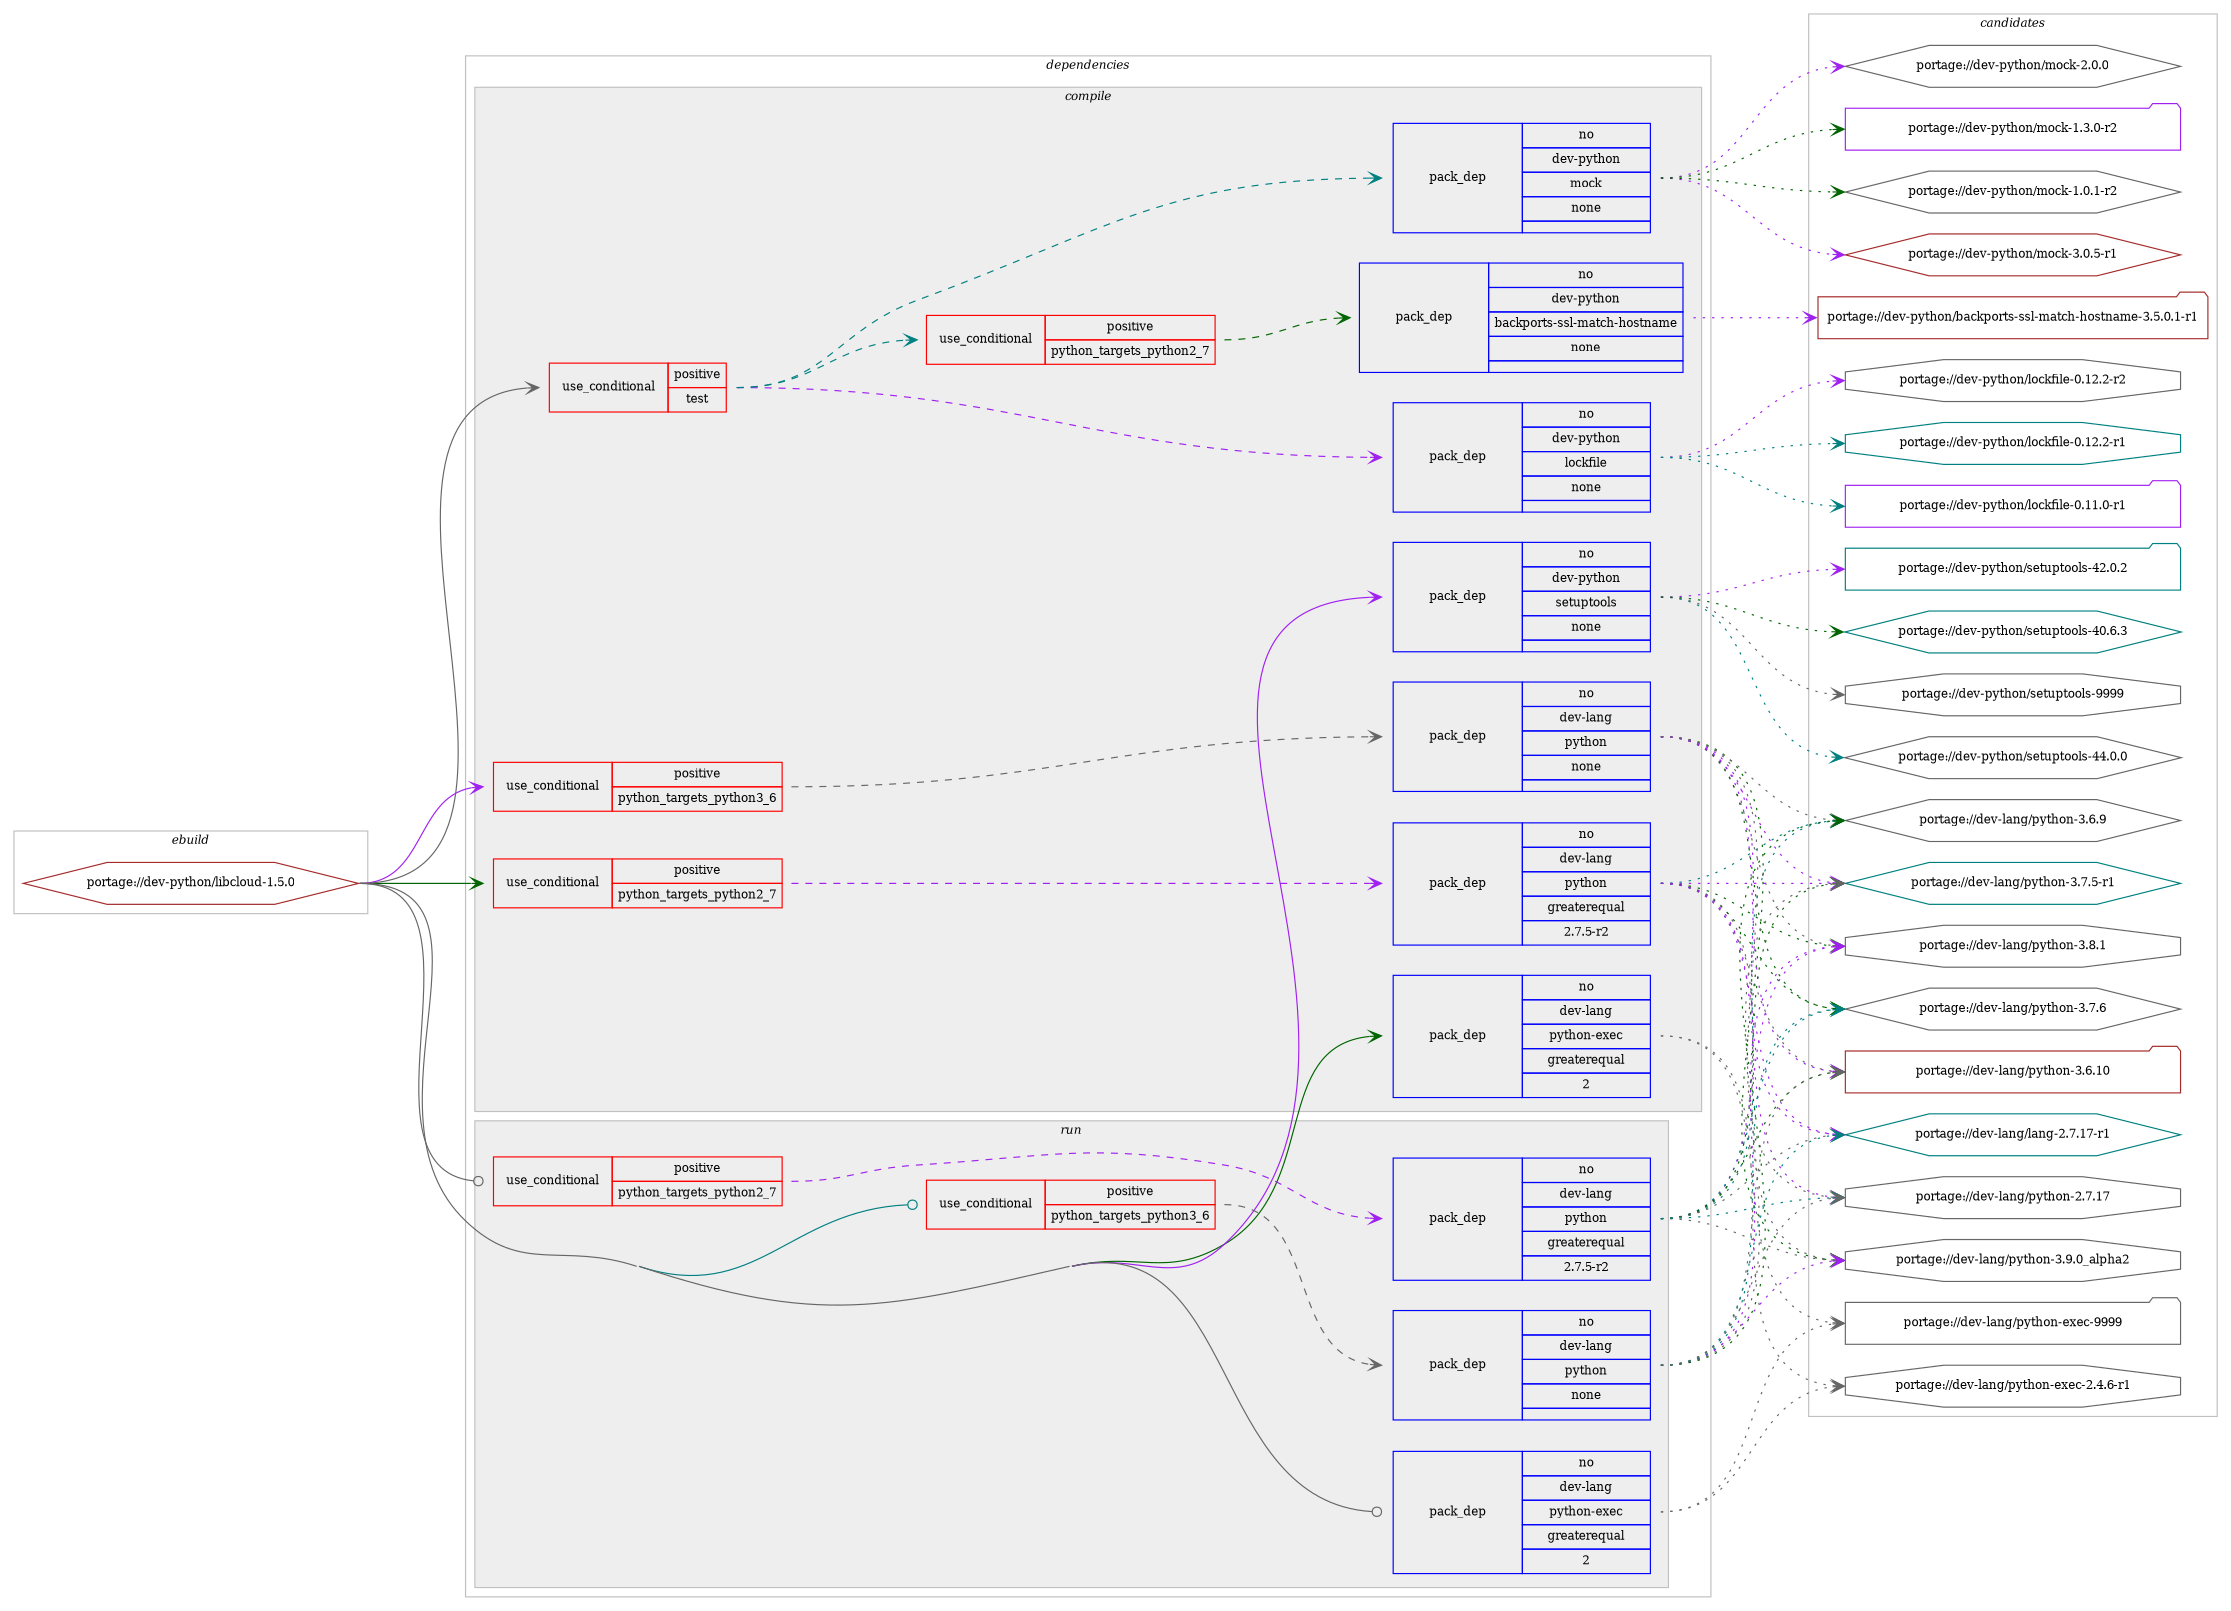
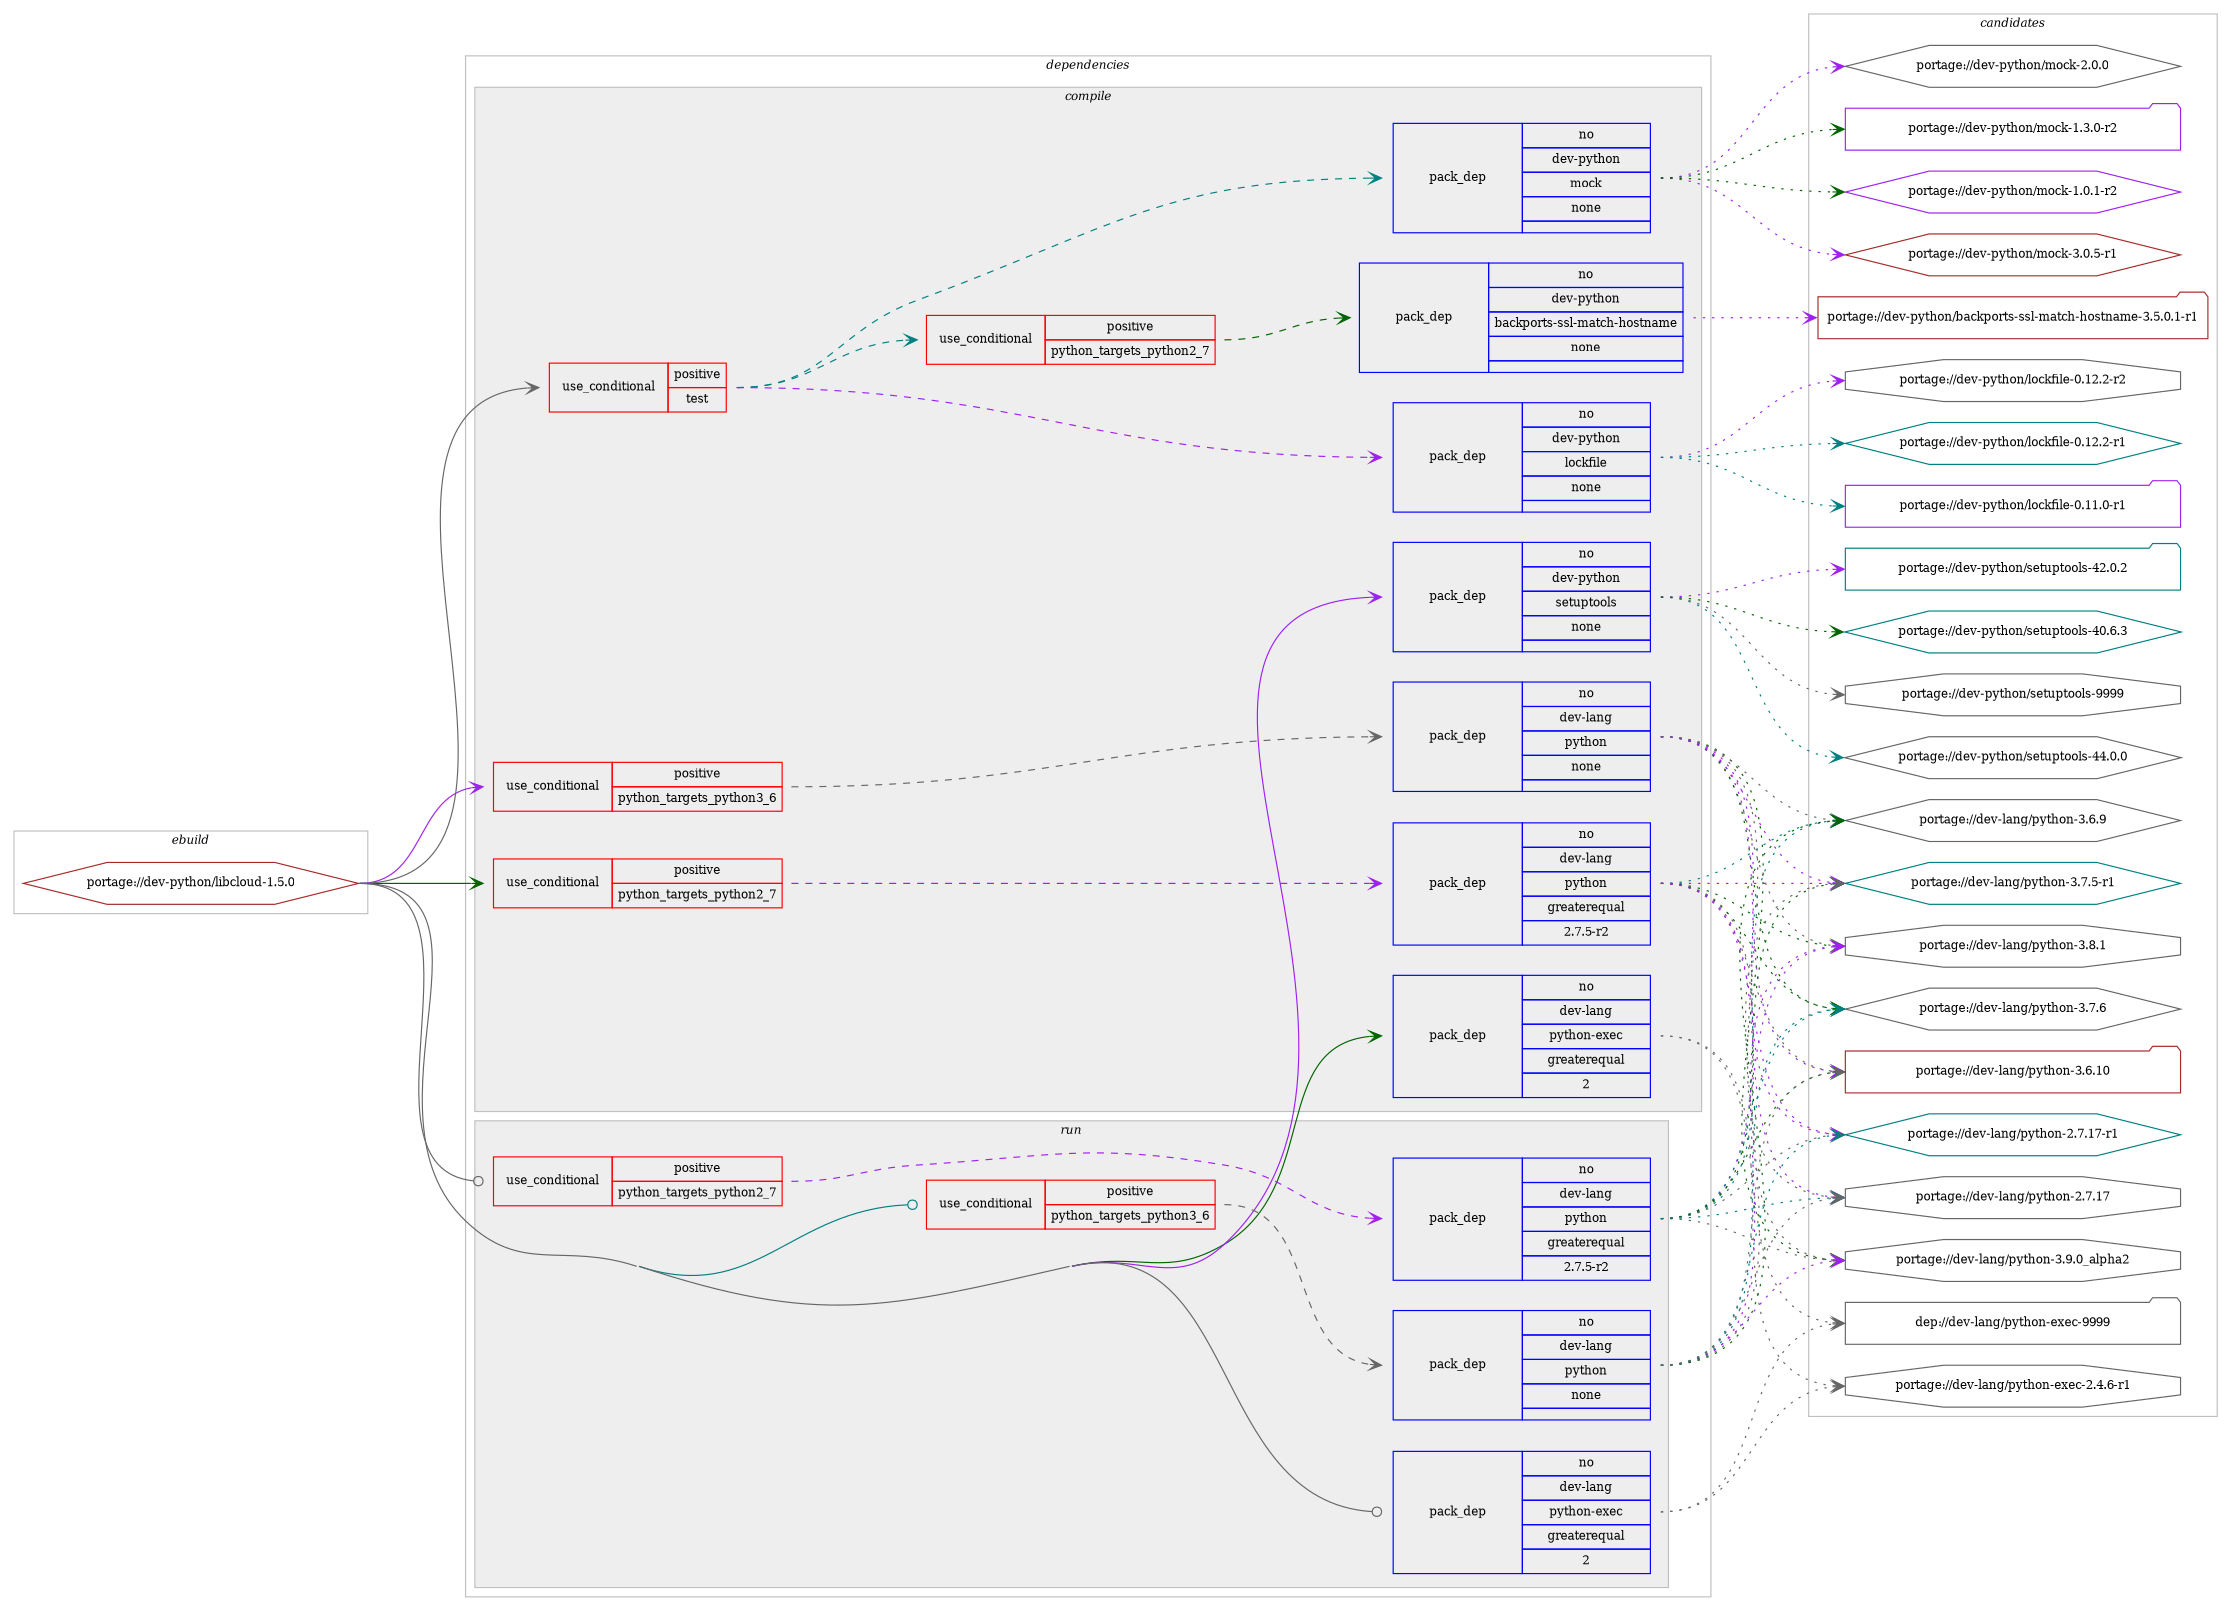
(2013, 192) -> (2013, 192)
(2013, 443) -> (2013, 443)
(2013, 1135) -> (2013, 1135)
(2013, 1323) -> (2013, 1323)
